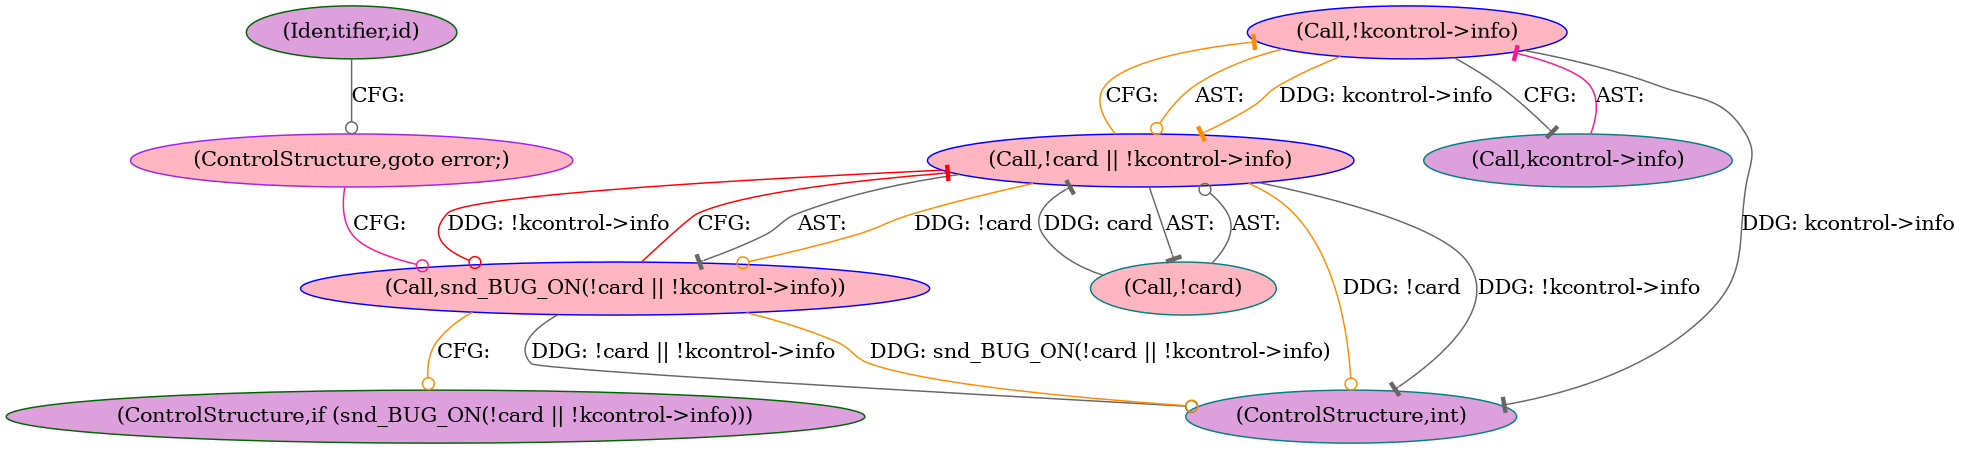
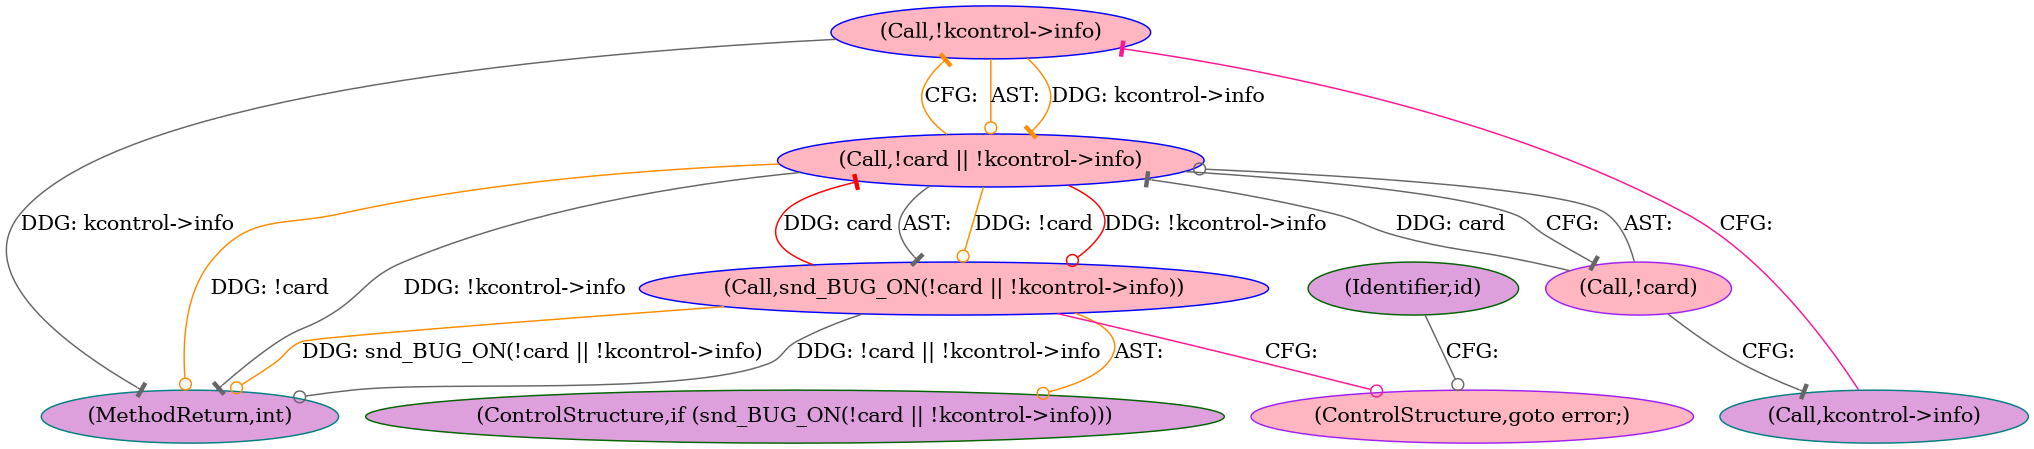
(1504, 90) -> (1731, 357)
(1624, 96) -> (1750, 225)
(728, 225) -> (838, 225)
(1194, 225) -> (1576, 225)
(361, 242) -> (1214, 351)
(1183, 289) -> (1639, 289)
(467, 353) -> (1142, 353)
(1351, 417) -> (190, 417)
